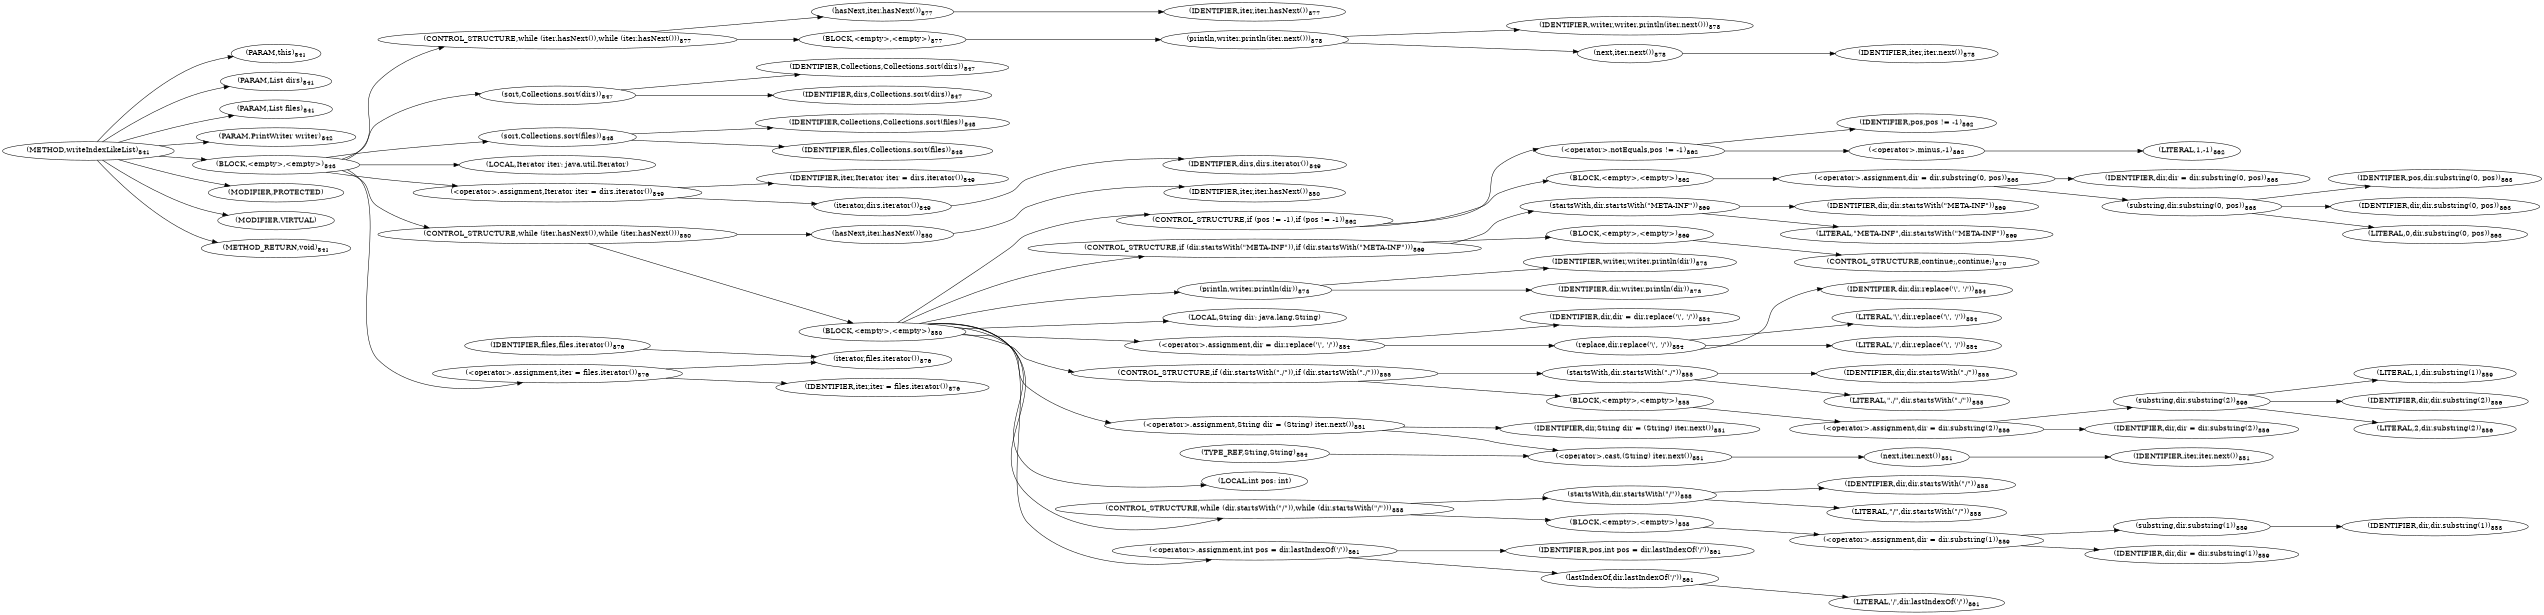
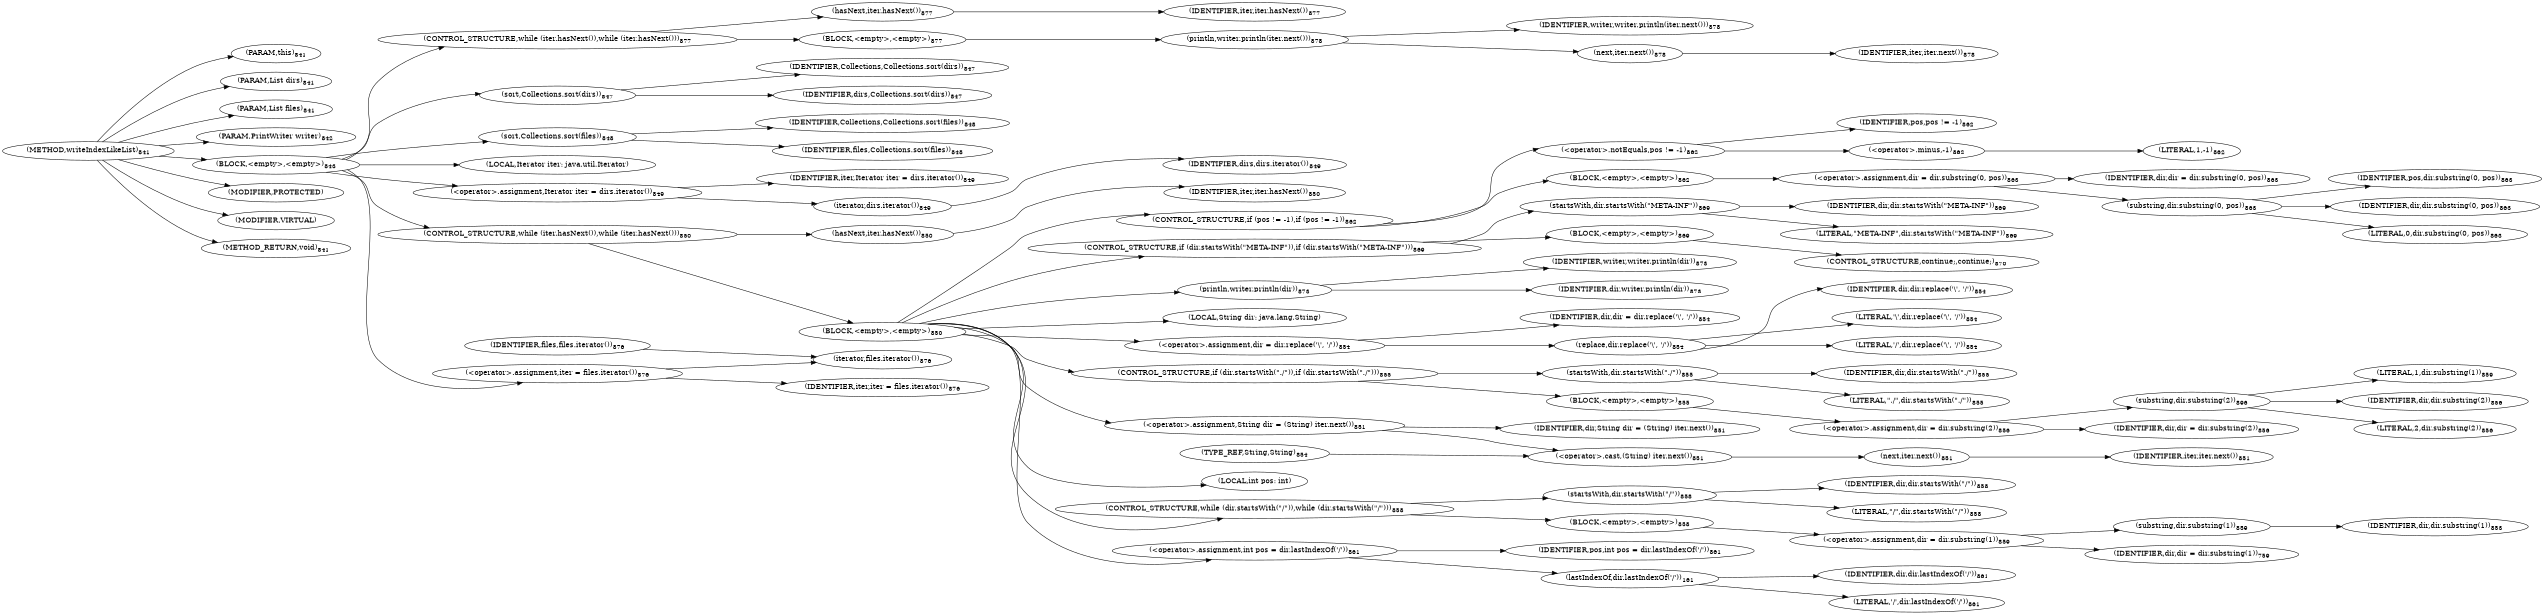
(2264, 554) -> (2264, 554)
none -> (1917, 575)
(1688, 578) -> (1688, 578)
